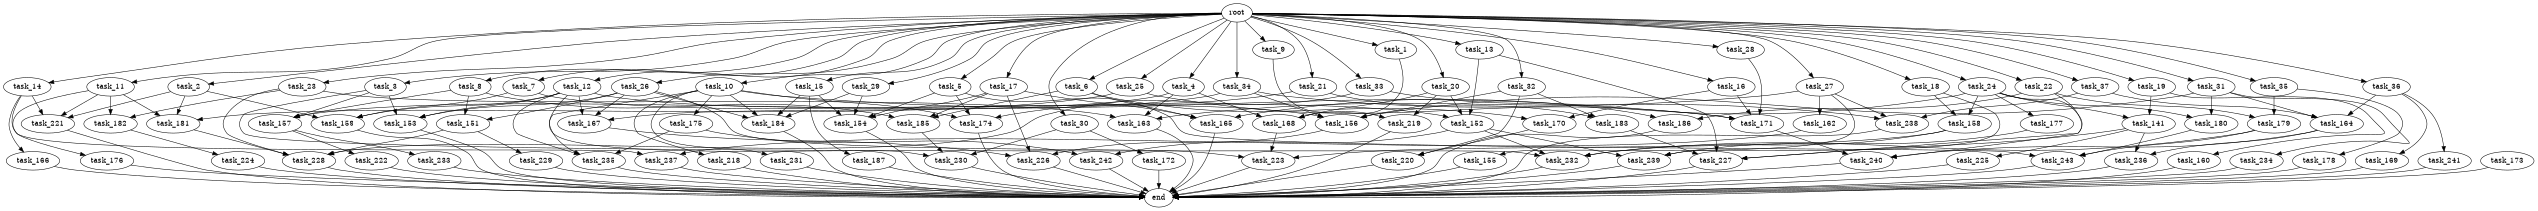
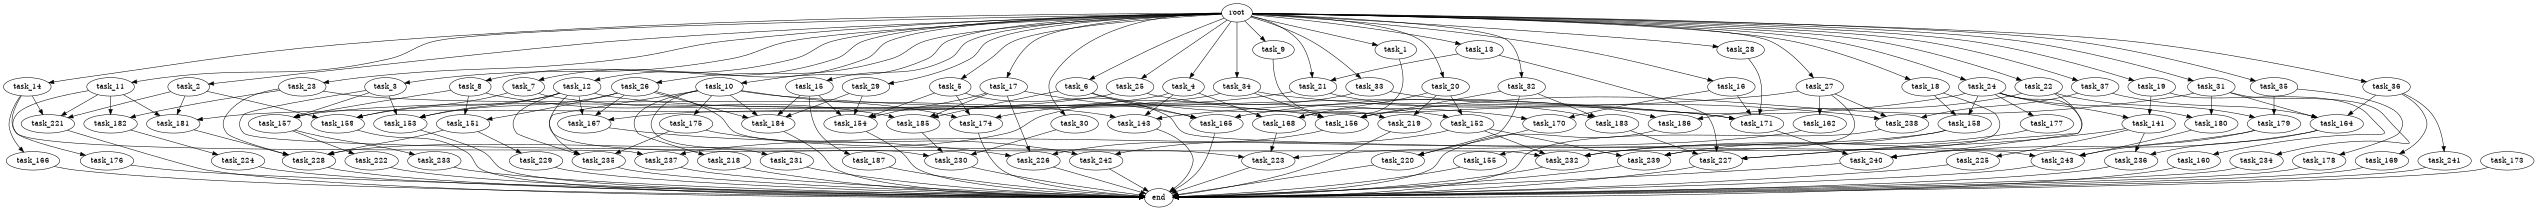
(1476, 84) -> (1397, 65)
(1134, 124) -> (1134, 124)
(1159, 161) -> none
